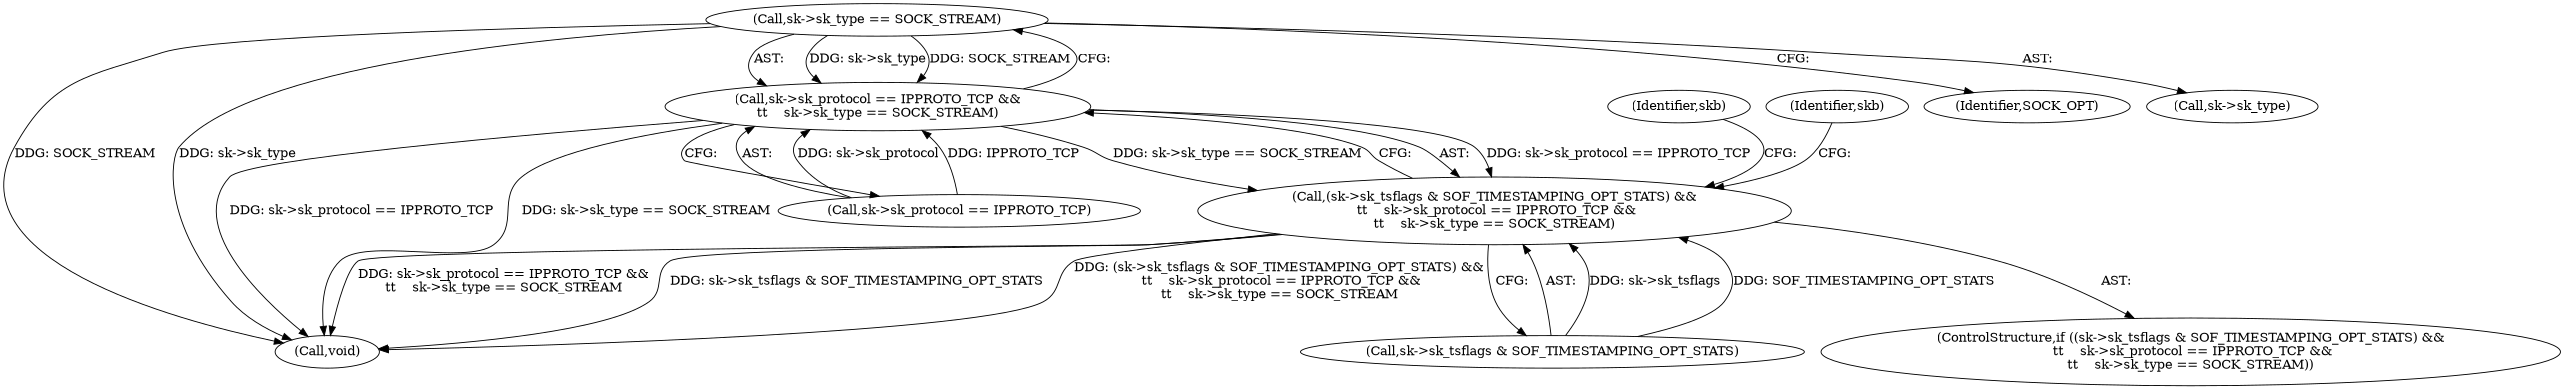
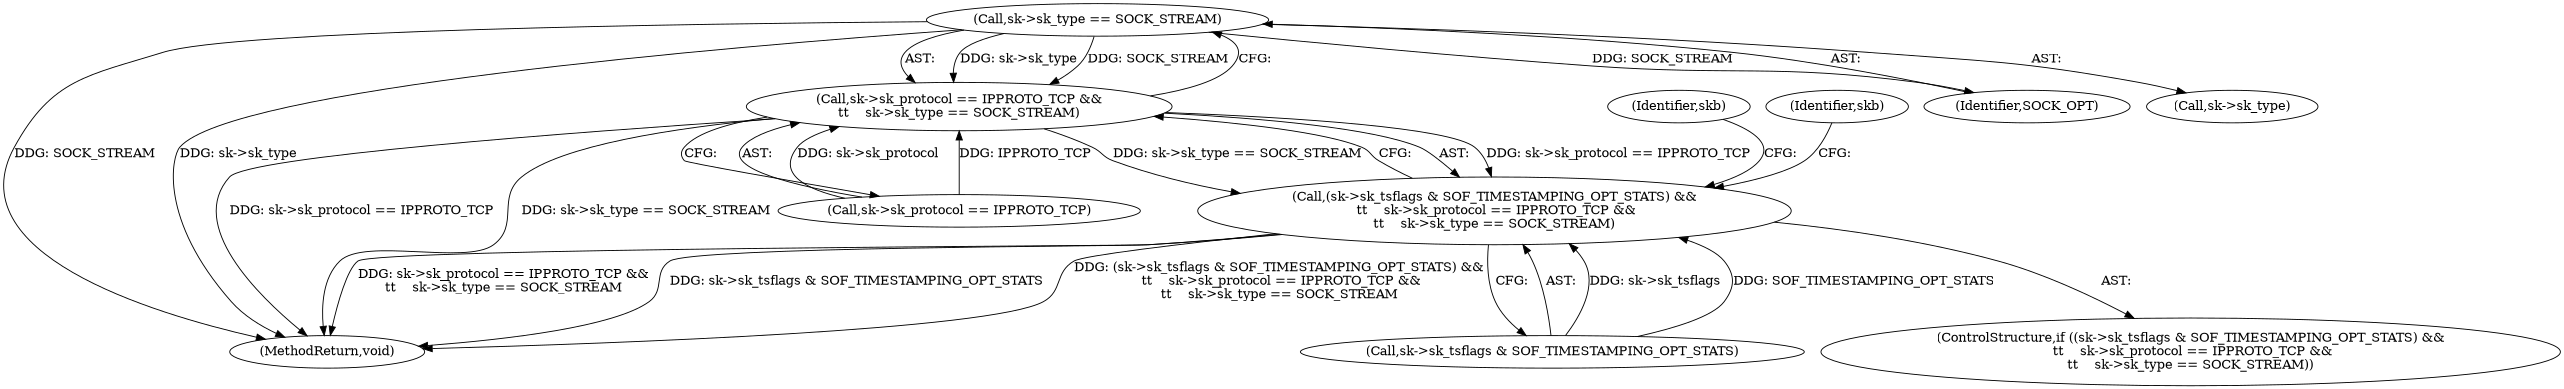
none -> (1641, 44)
(1795, 59) -> (1663, 59)
(327, 352) -> (327, 352)
